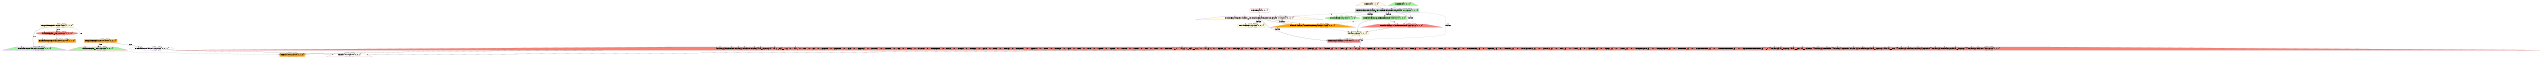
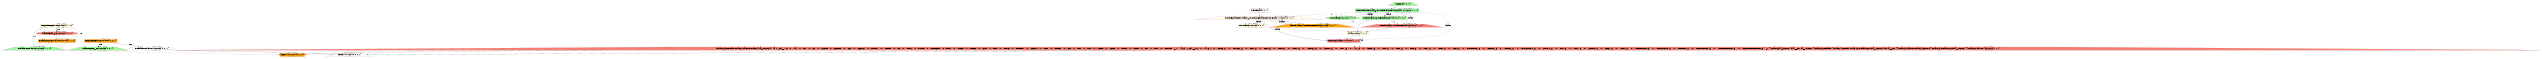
(1371, 4) -> none
